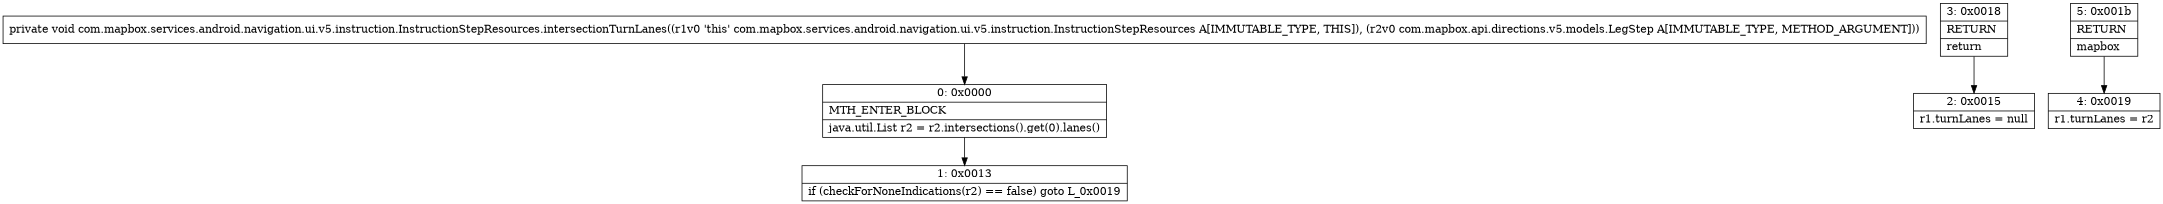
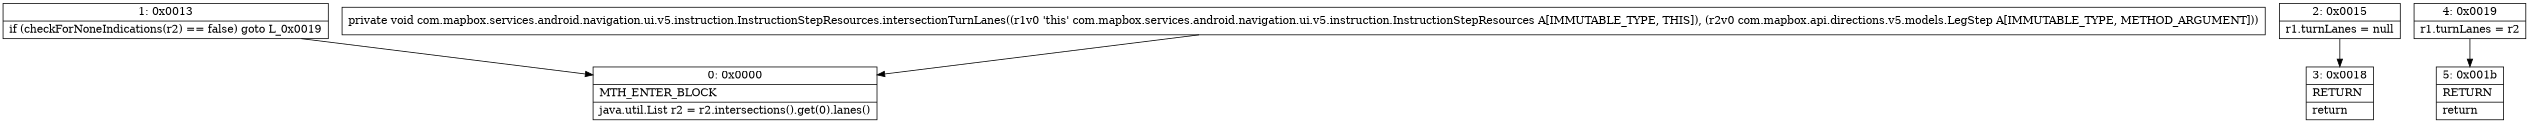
(2098, 47) -> (2460, 111)
(1974, 71) -> (2340, 49)
(2104, 71) -> (2470, 49)
(965, 148) -> (443, 56)
